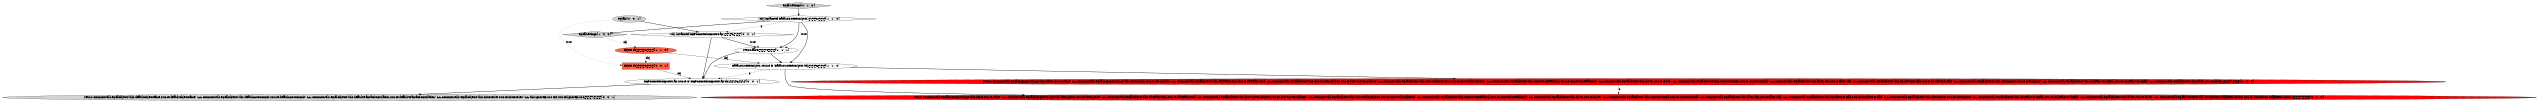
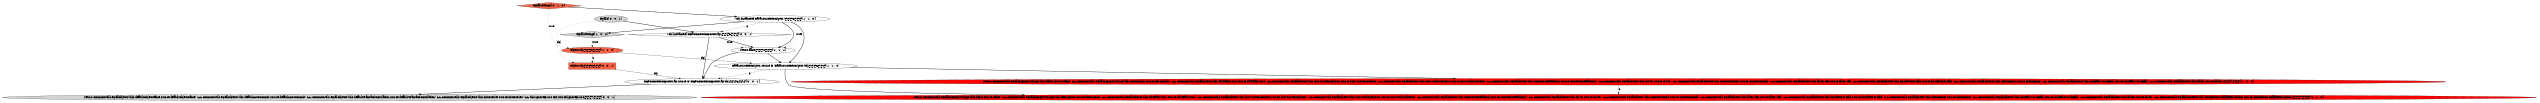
(799, 6) -> (549, 6)
(799, 19) -> (775, 19)
none -> (550, 33)
(569, 43) -> (559, 43)
(625, 43) -> (595, 43)
(648, 58) -> (593, 58)
